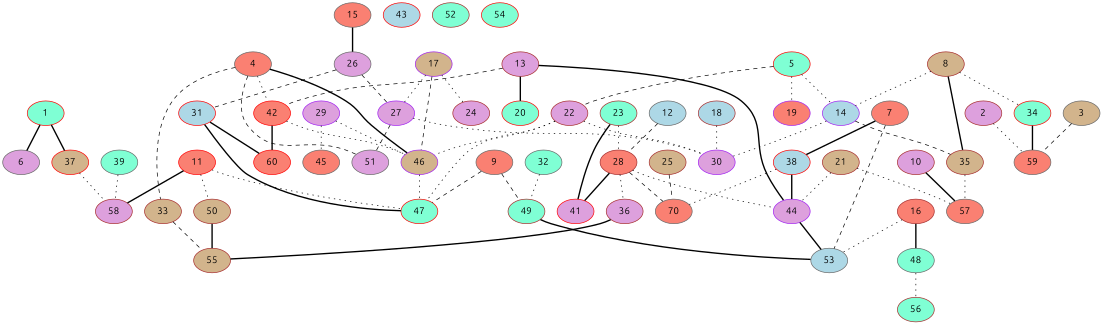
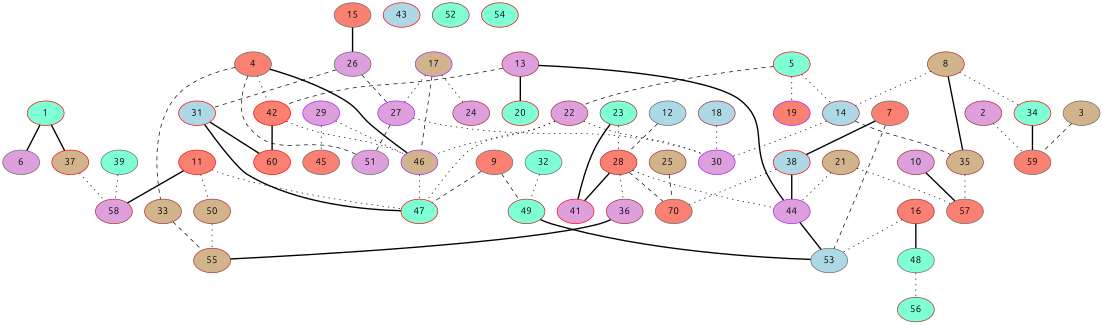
(841, 113) -> (841, 113)
(212, 236) -> (212, 236)
